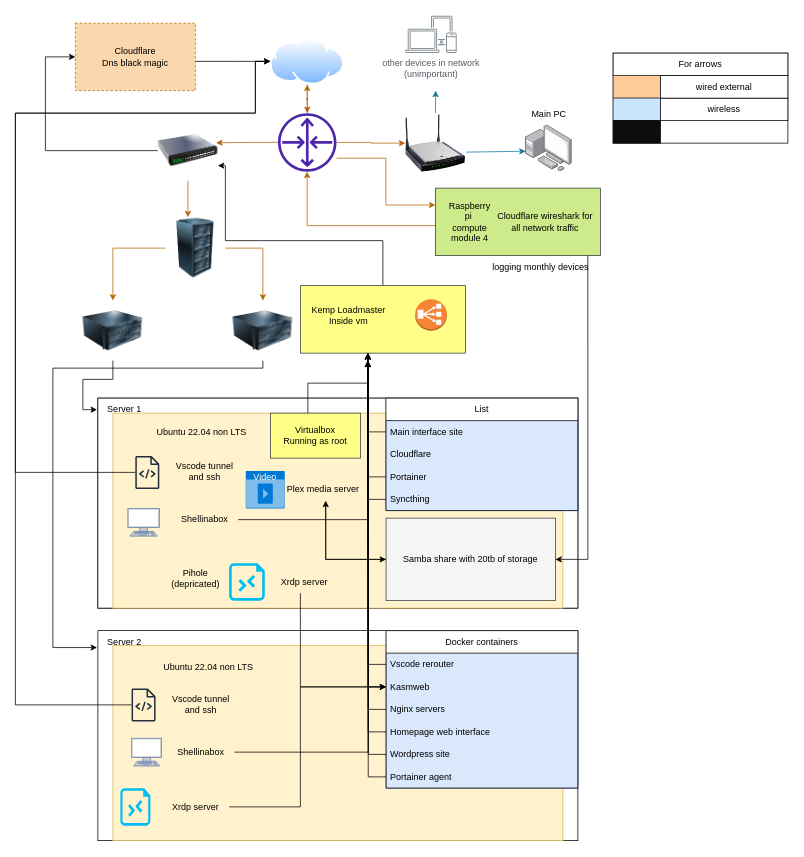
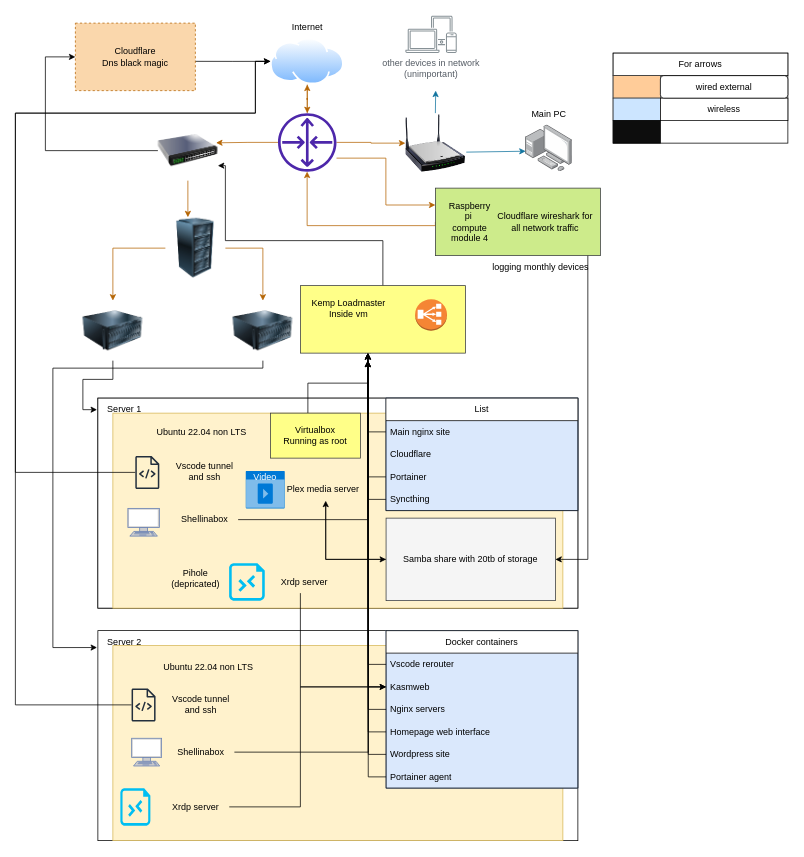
none -> (307, 27)
(724, 87) -> (724, 87)
(348, 315) -> (348, 308)
(432, 432) -> (422, 432)
